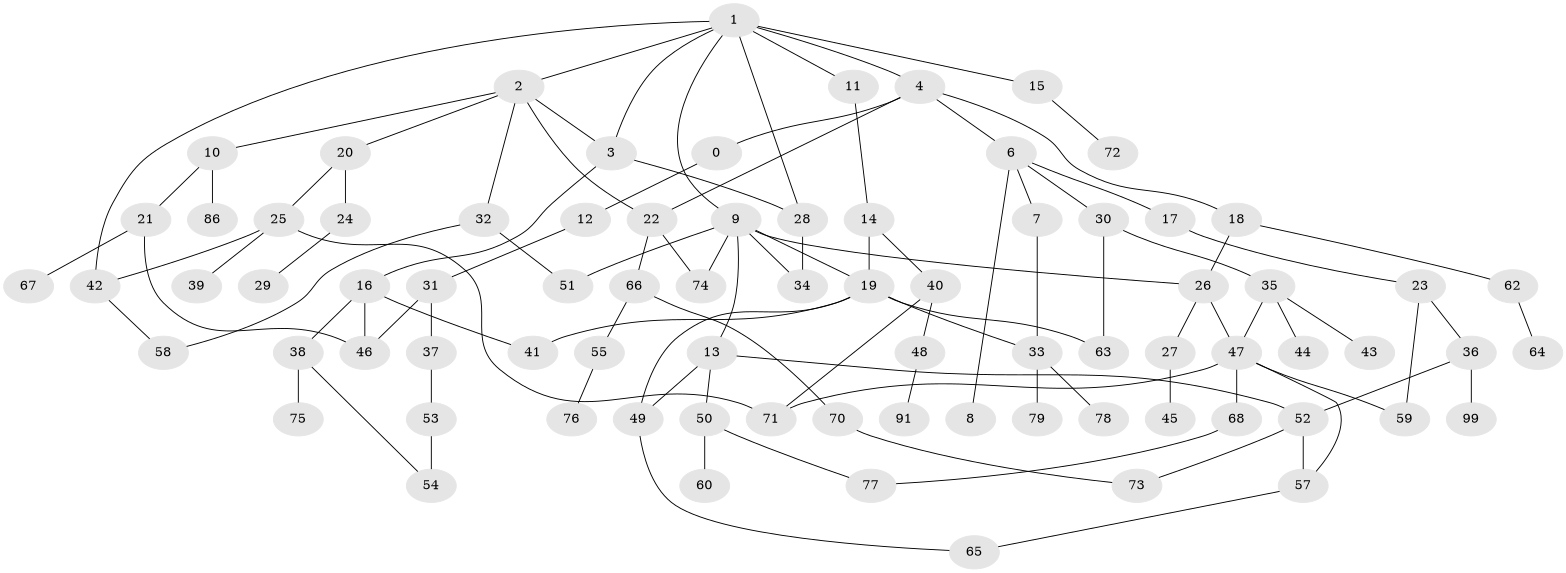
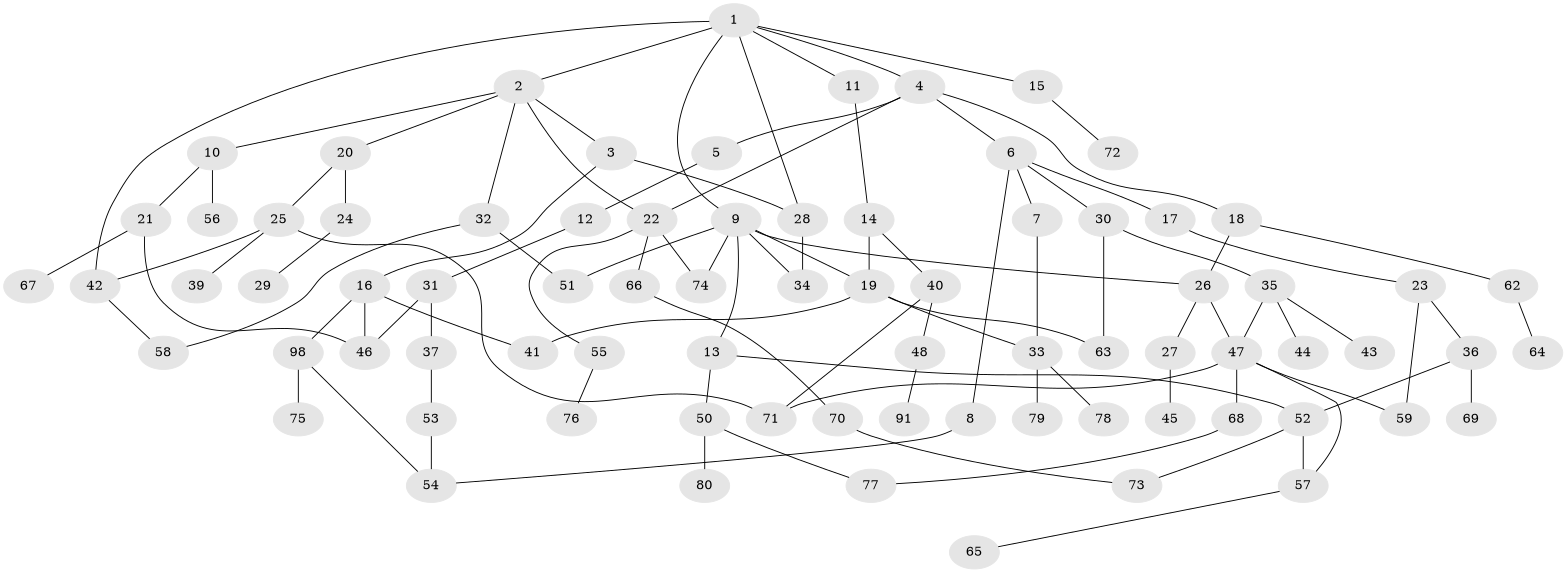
(652, 72) -> none
(717, 153) -> (717, 153)
(212, 220) -> (212, 220)
(617, 319) -> (535, 269)
(298, 353) -> (298, 353)
(638, 419) -> none
(1471, 419) -> (1471, 419)
none -> (717, 461)
(705, 486) -> (705, 486)
